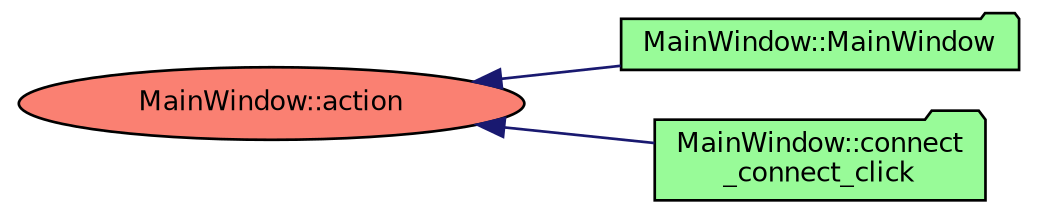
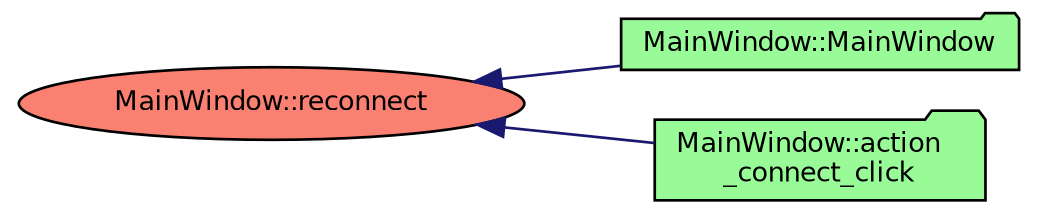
(272, 104) -> (272, 104)
(820, 160) -> (820, 160)
